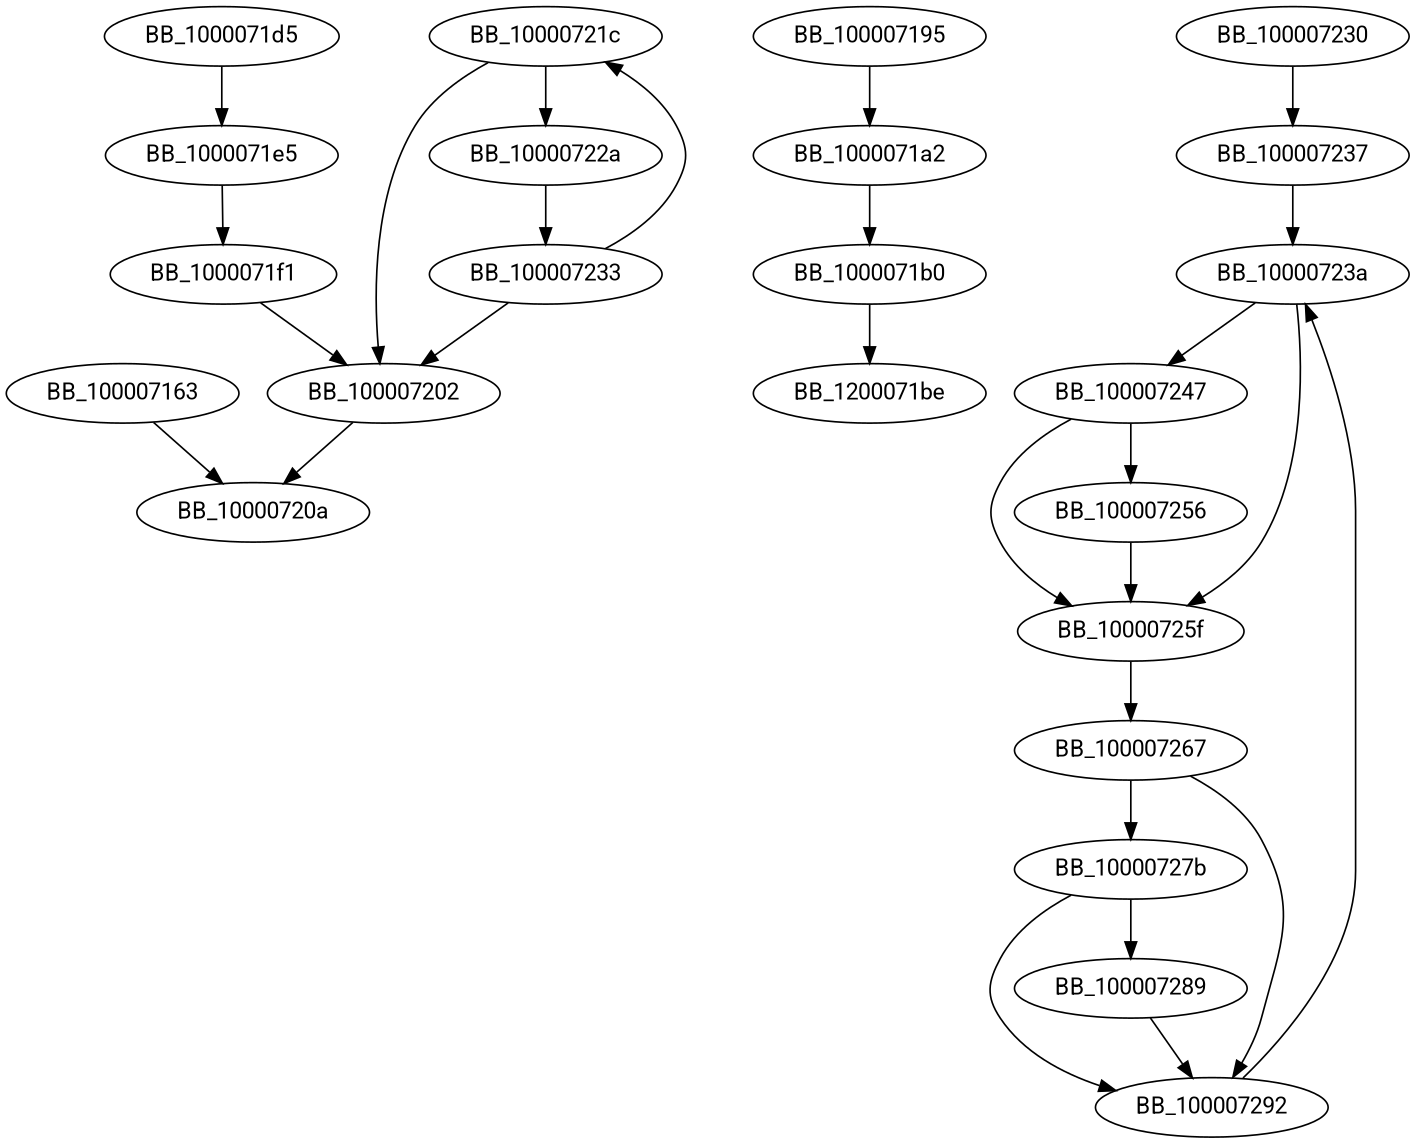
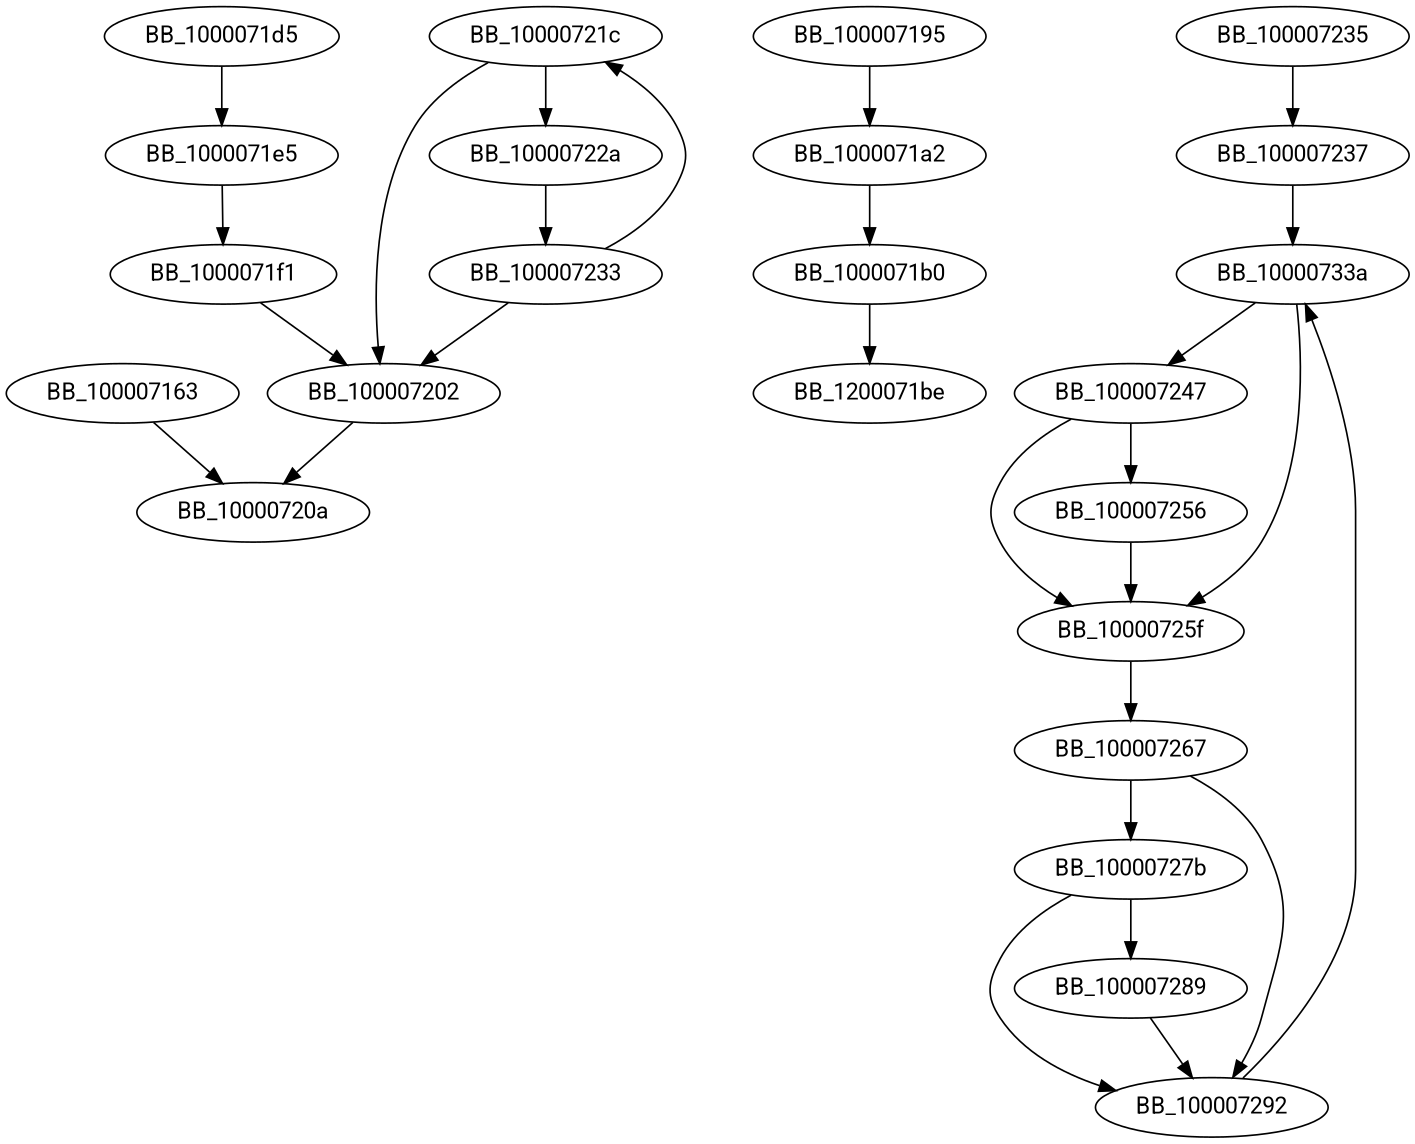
(1293, 36) -> (1293, 36)
(1293, 274) -> (1293, 274)
